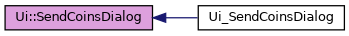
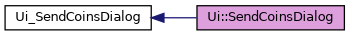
(182, 18) -> (180, 18)
